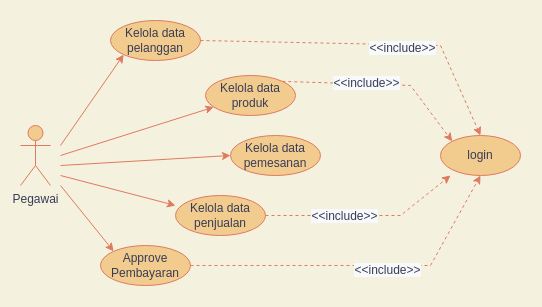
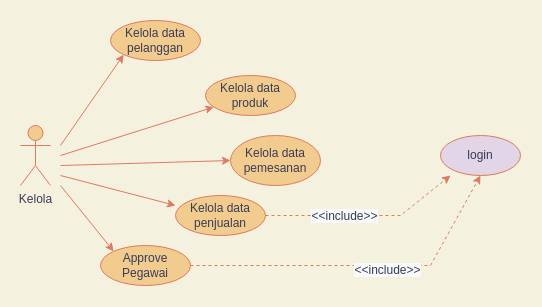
(444, 54) -> none
(364, 84) -> none
(276, 156) -> (276, 161)
(481, 156) -> (481, 156)
(36, 200) -> (36, 200)
(146, 266) -> (146, 266)
